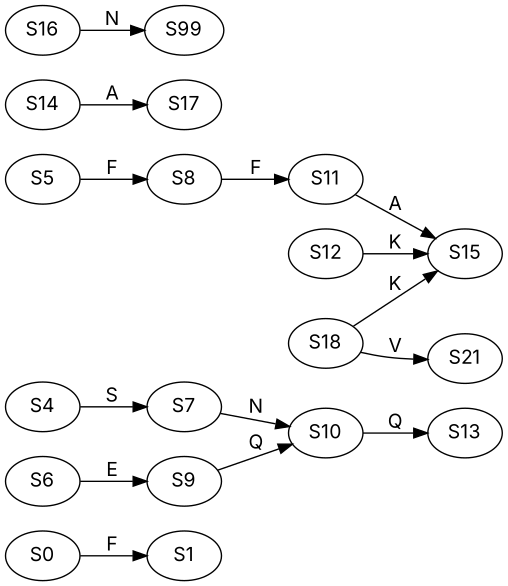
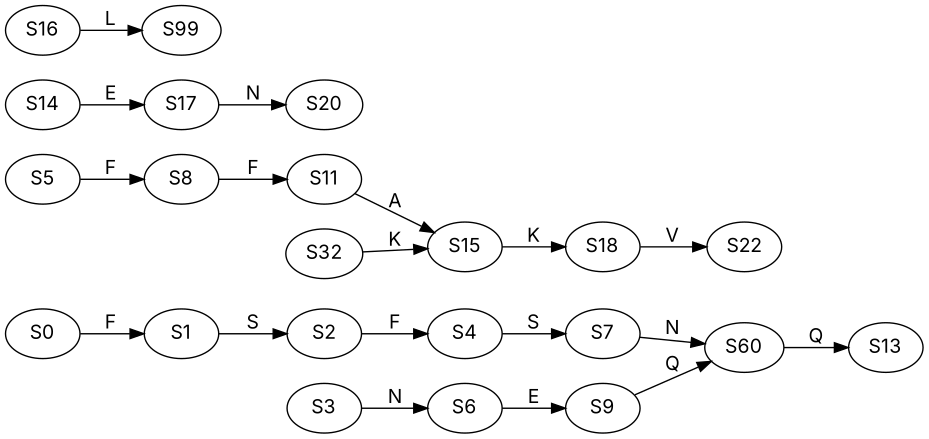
(112, 20) -> (111, 20)
(112, 94) -> (111, 94)
none -> (324, 105)
(326, 254) -> (324, 254)
(389, 303) -> (527, 247)
none -> (324, 334)
(465, 359) -> (744, 247)
none -> (324, 408)
(326, 433) -> (744, 348)
